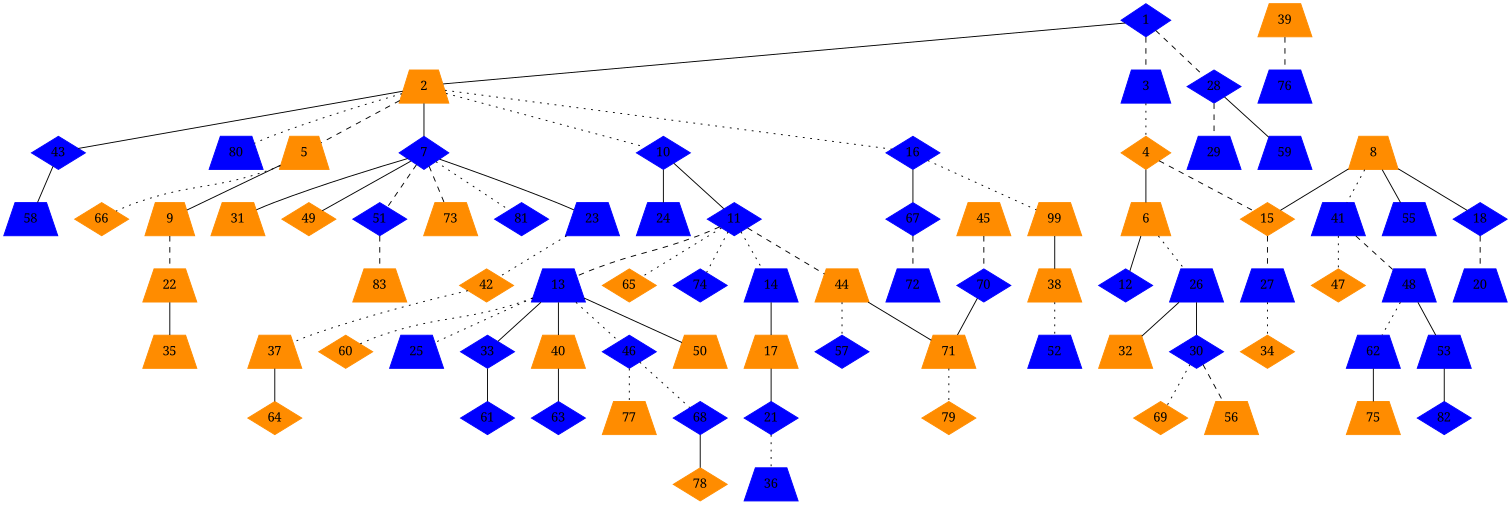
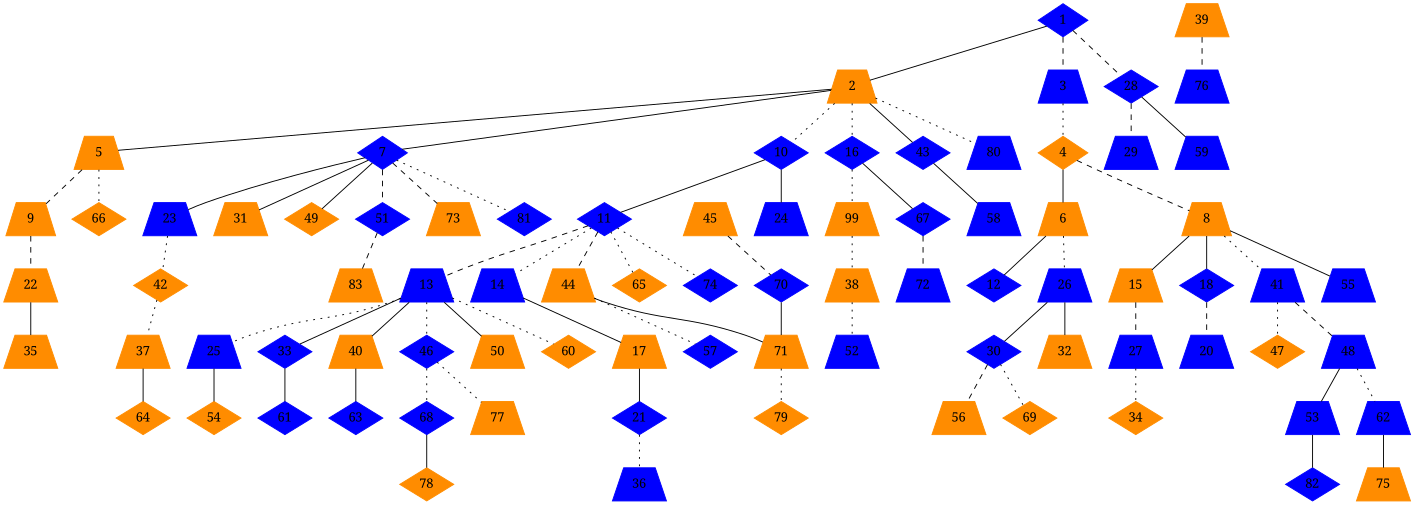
(360, 122) -> (475, 120)
(1206, 186) -> (1133, 186)
(234, 188) -> (64, 187)
(1267, 219) -> (1136, 285)
(1055, 252) -> (852, 252)
none -> (214, 418)
